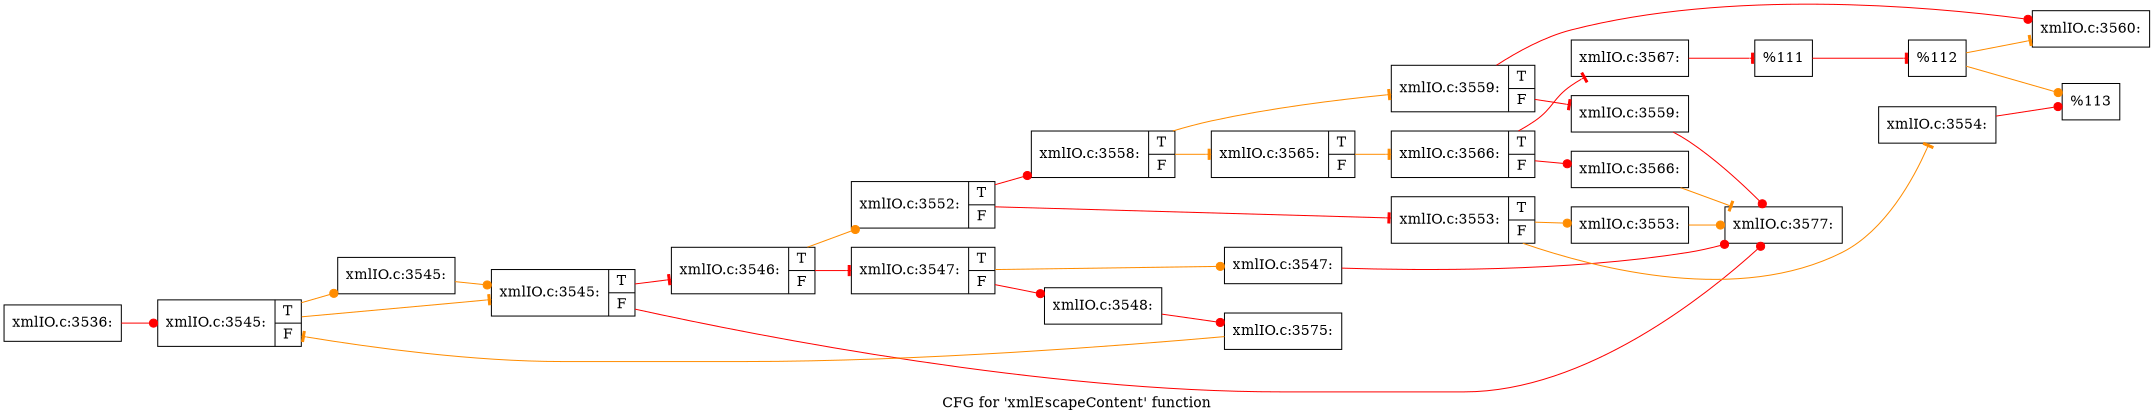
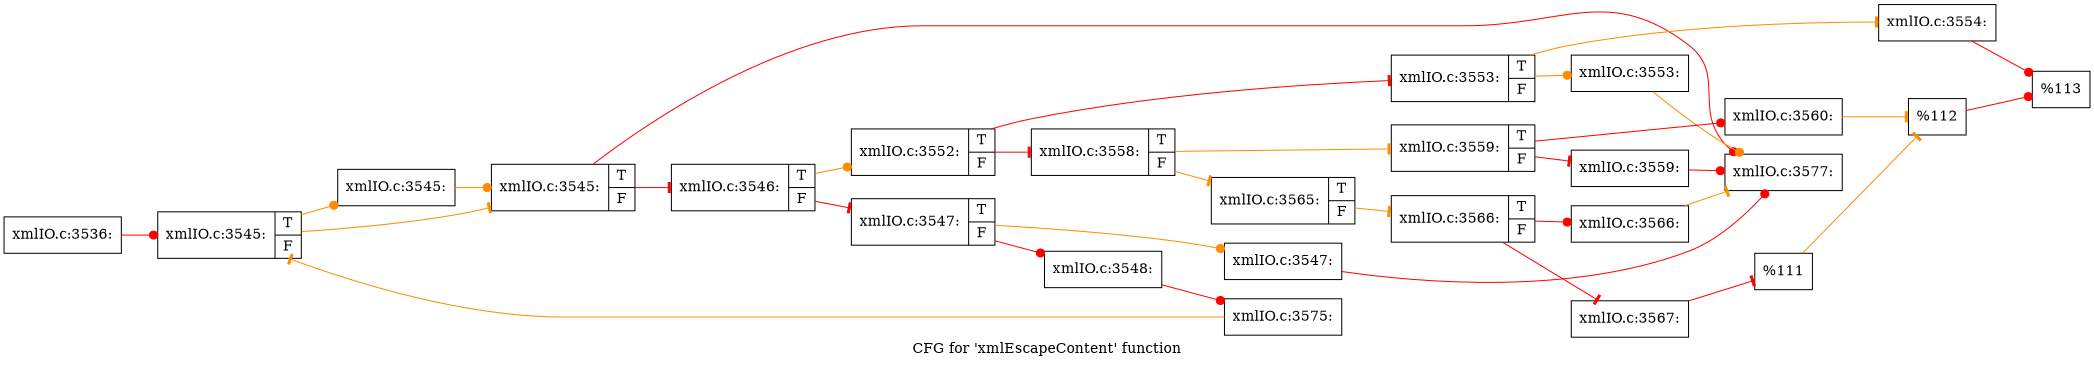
(1997, 47) -> (1873, 117)
(1858, 58) -> (1859, 196)
(2010, 79) -> (1995, 104)
(1009, 181) -> (1010, 152)
